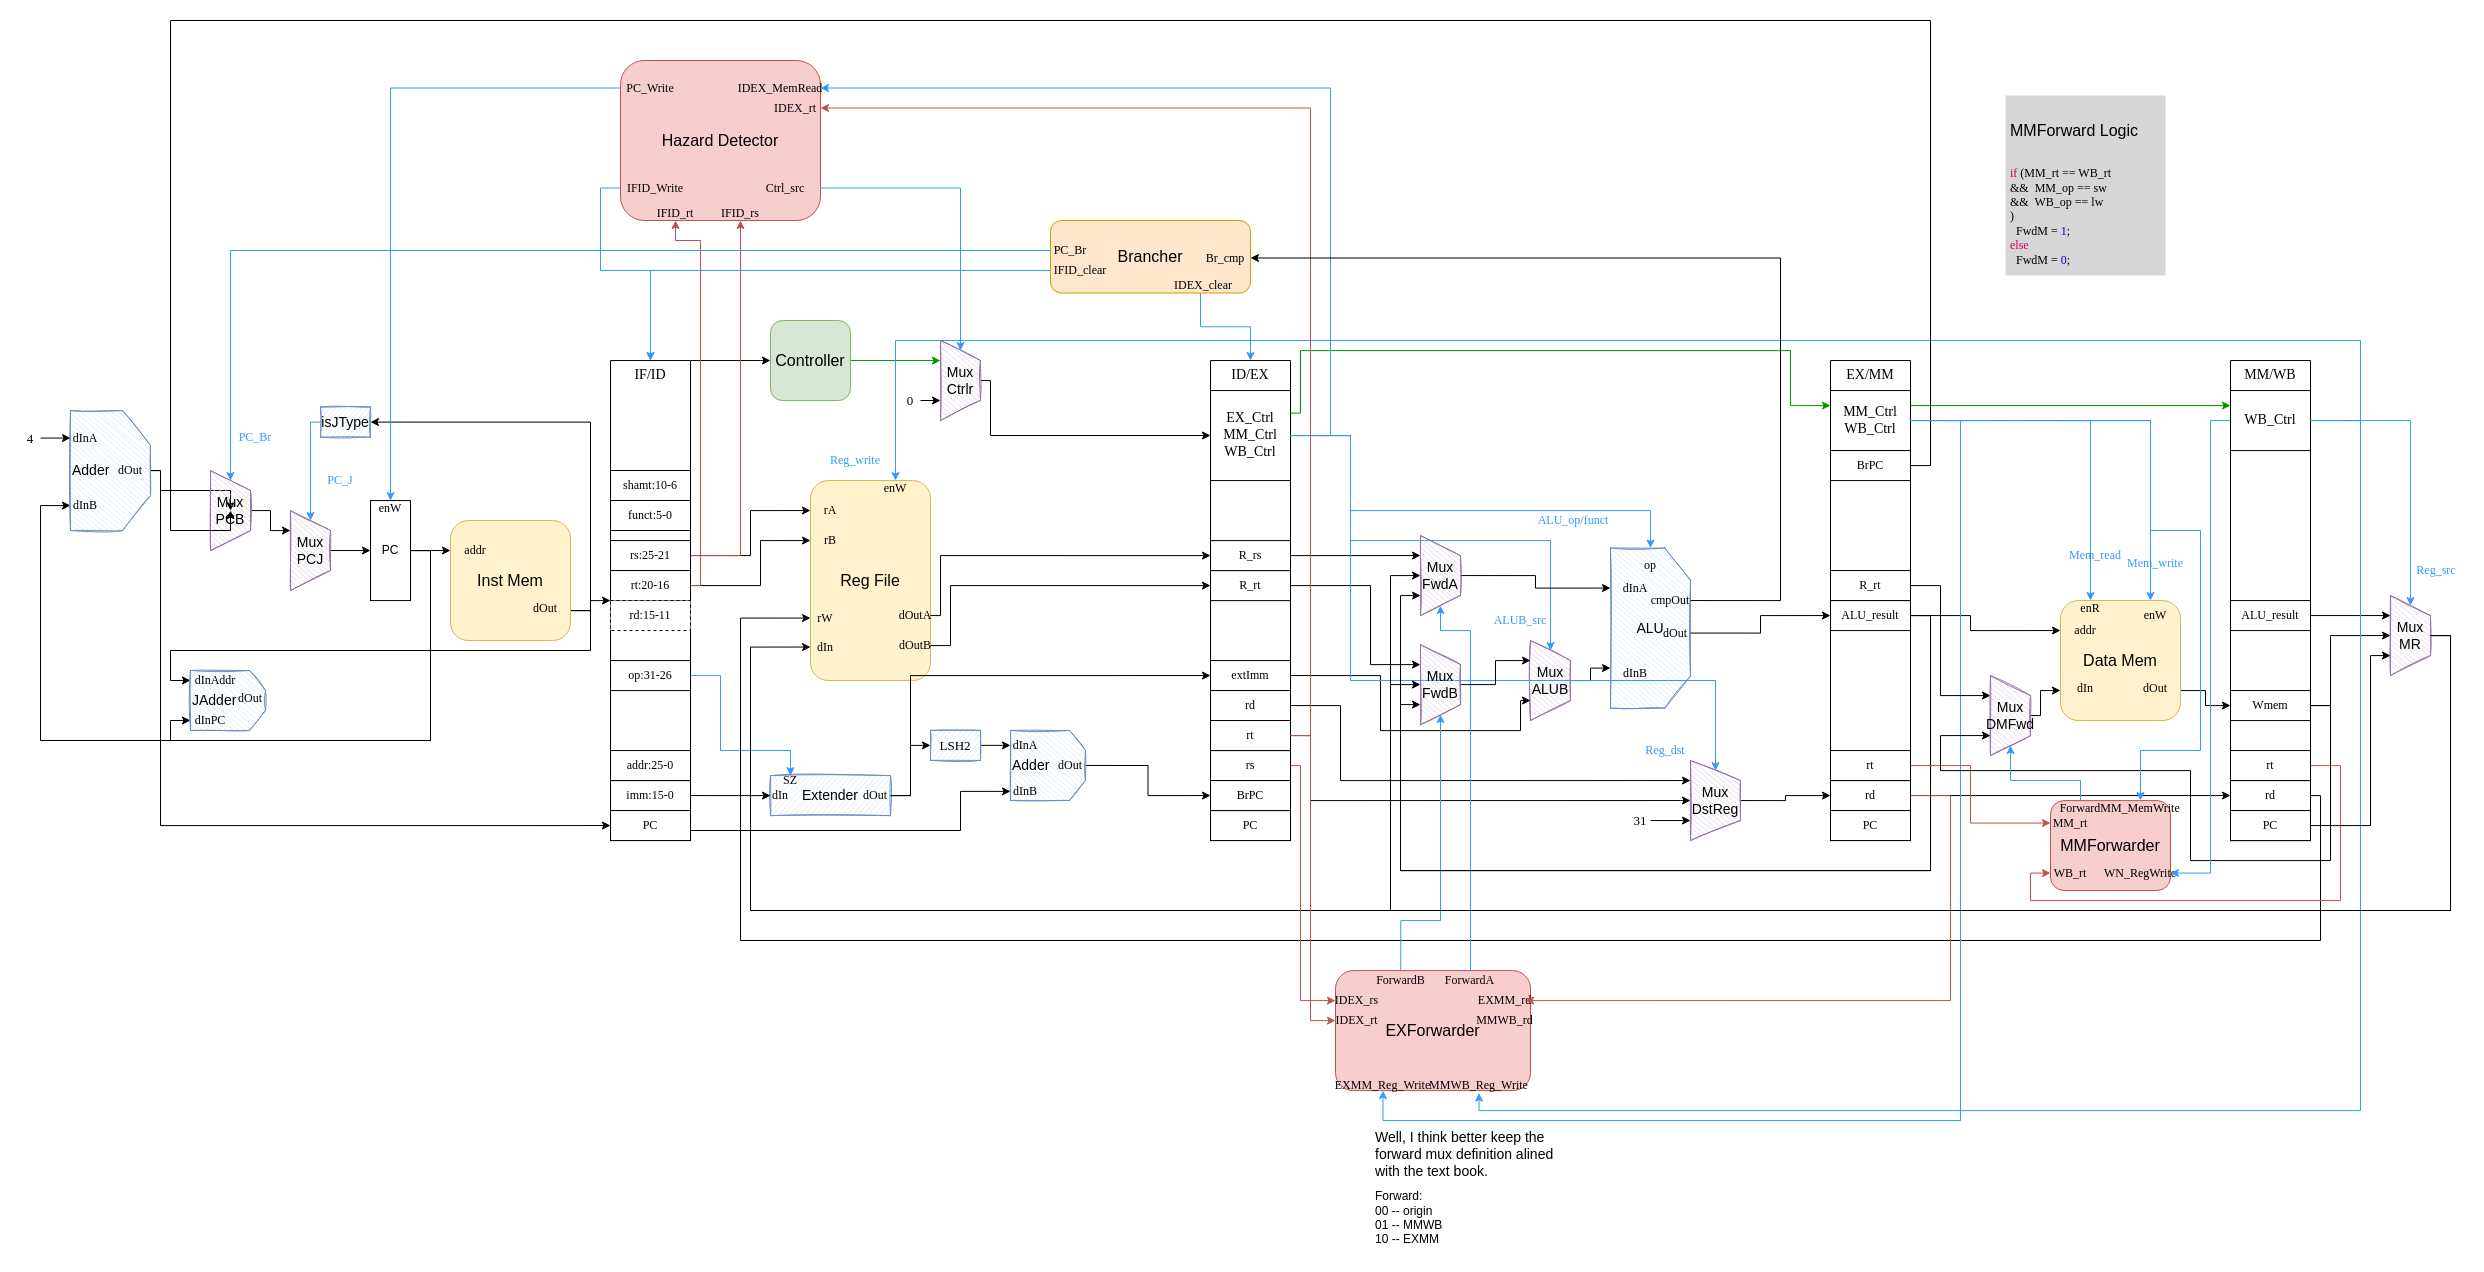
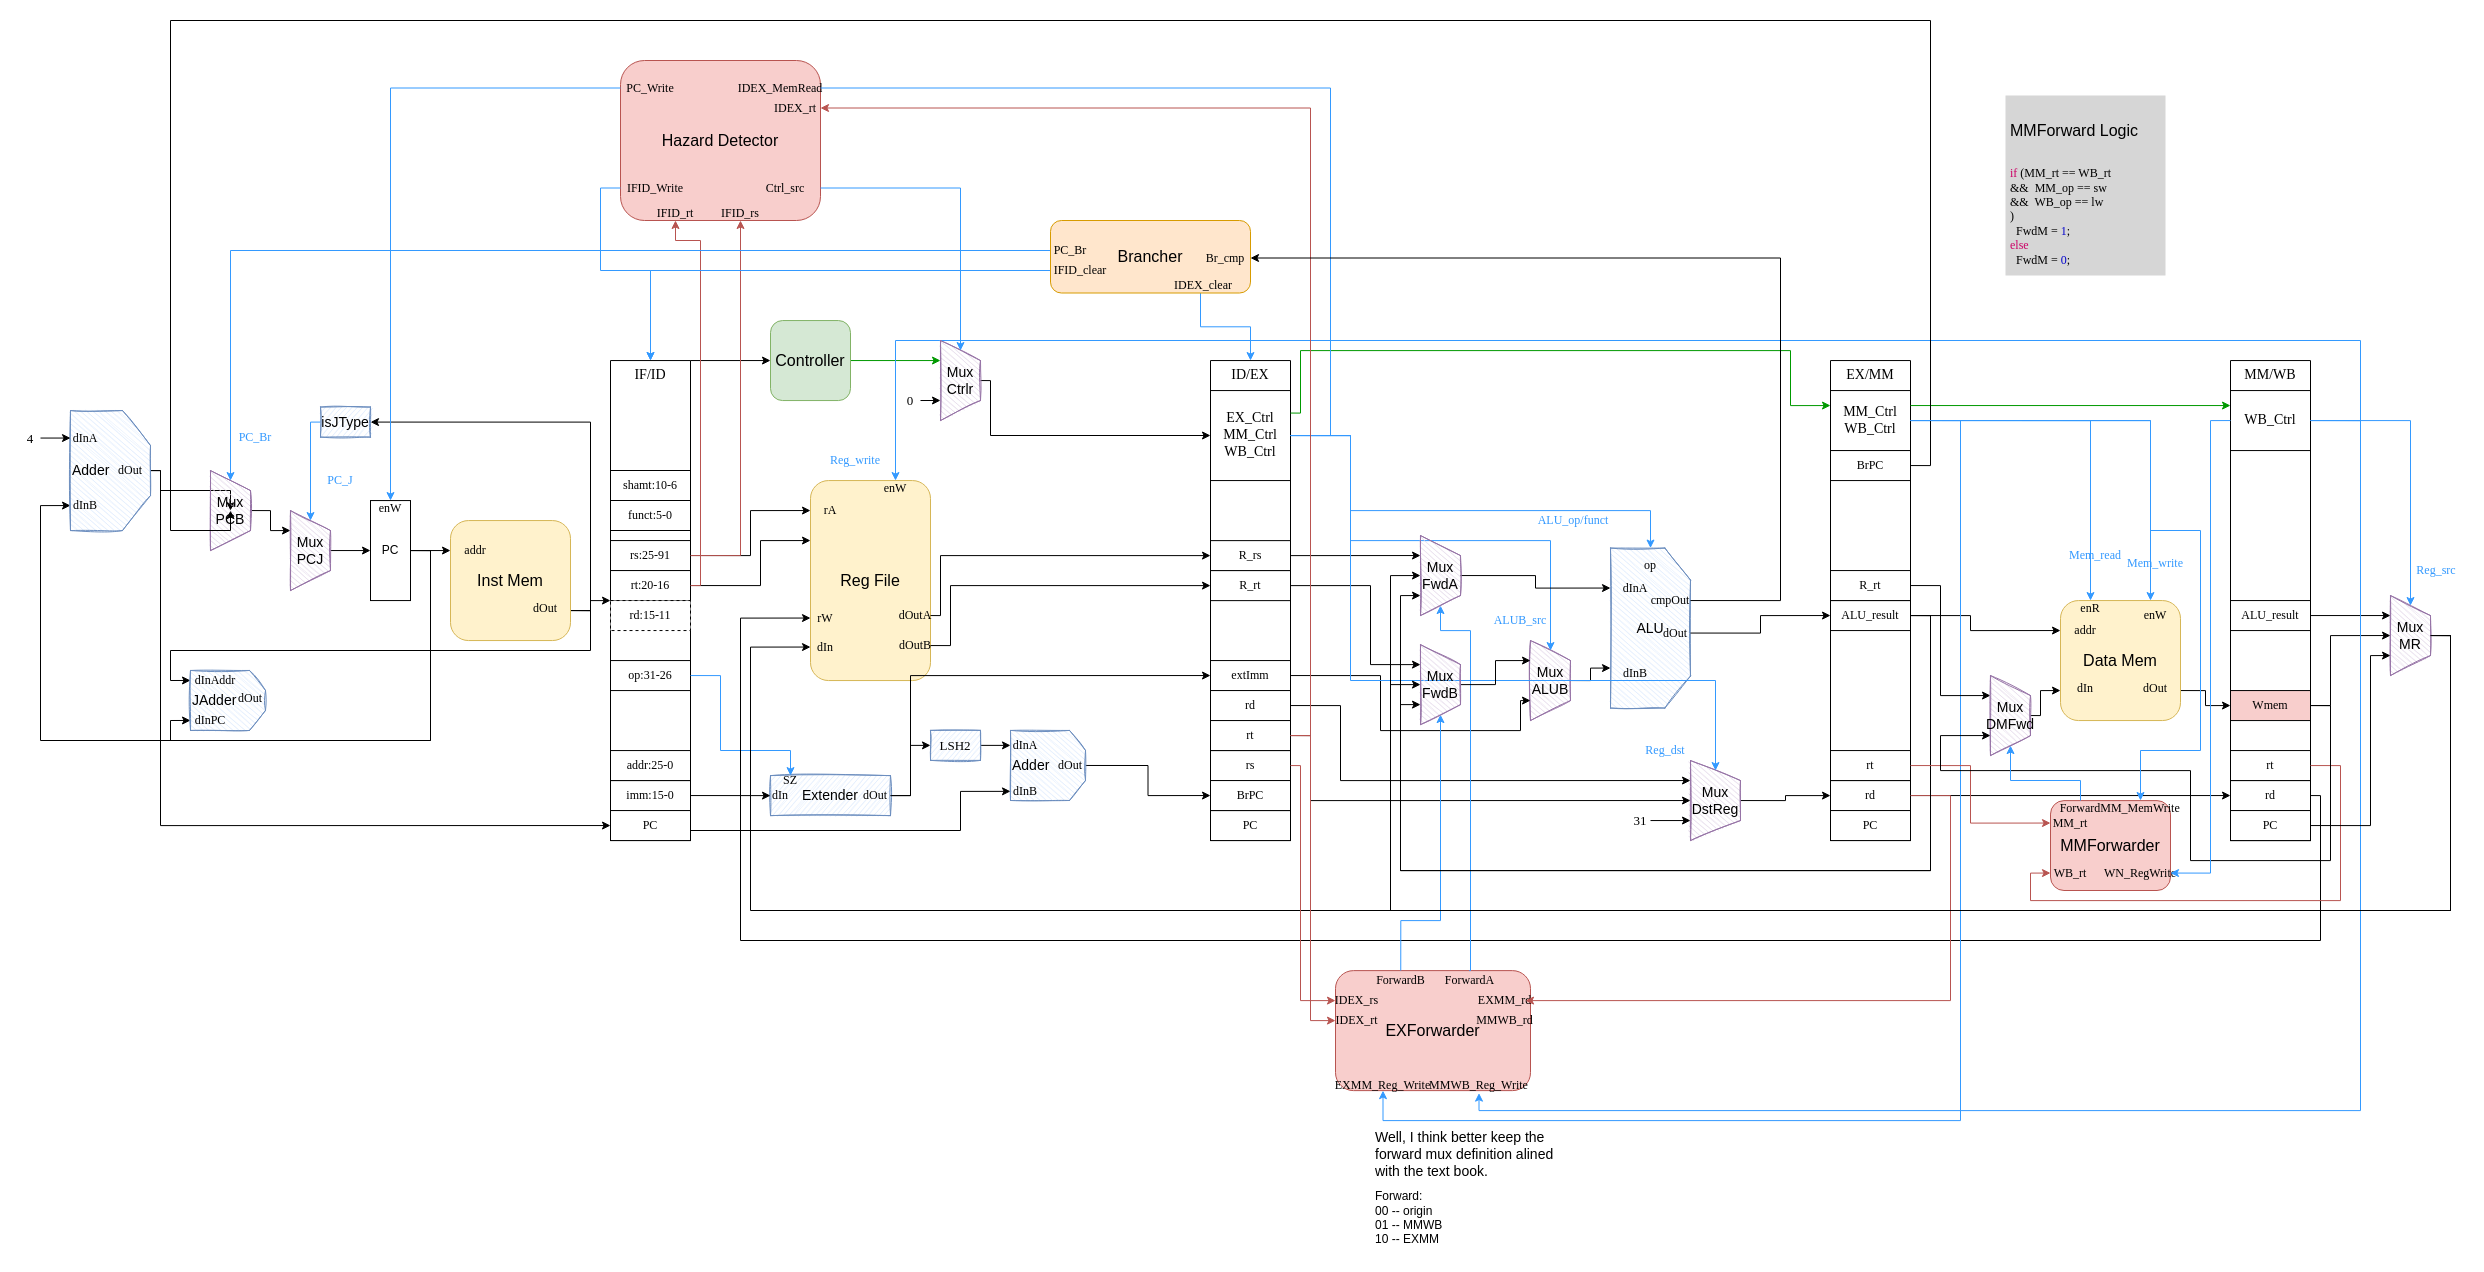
(829, 88) -> (827, 88)
(831, 541) -> none
(651, 556) -> (651, 556)
(2271, 706) -> (2271, 706)
